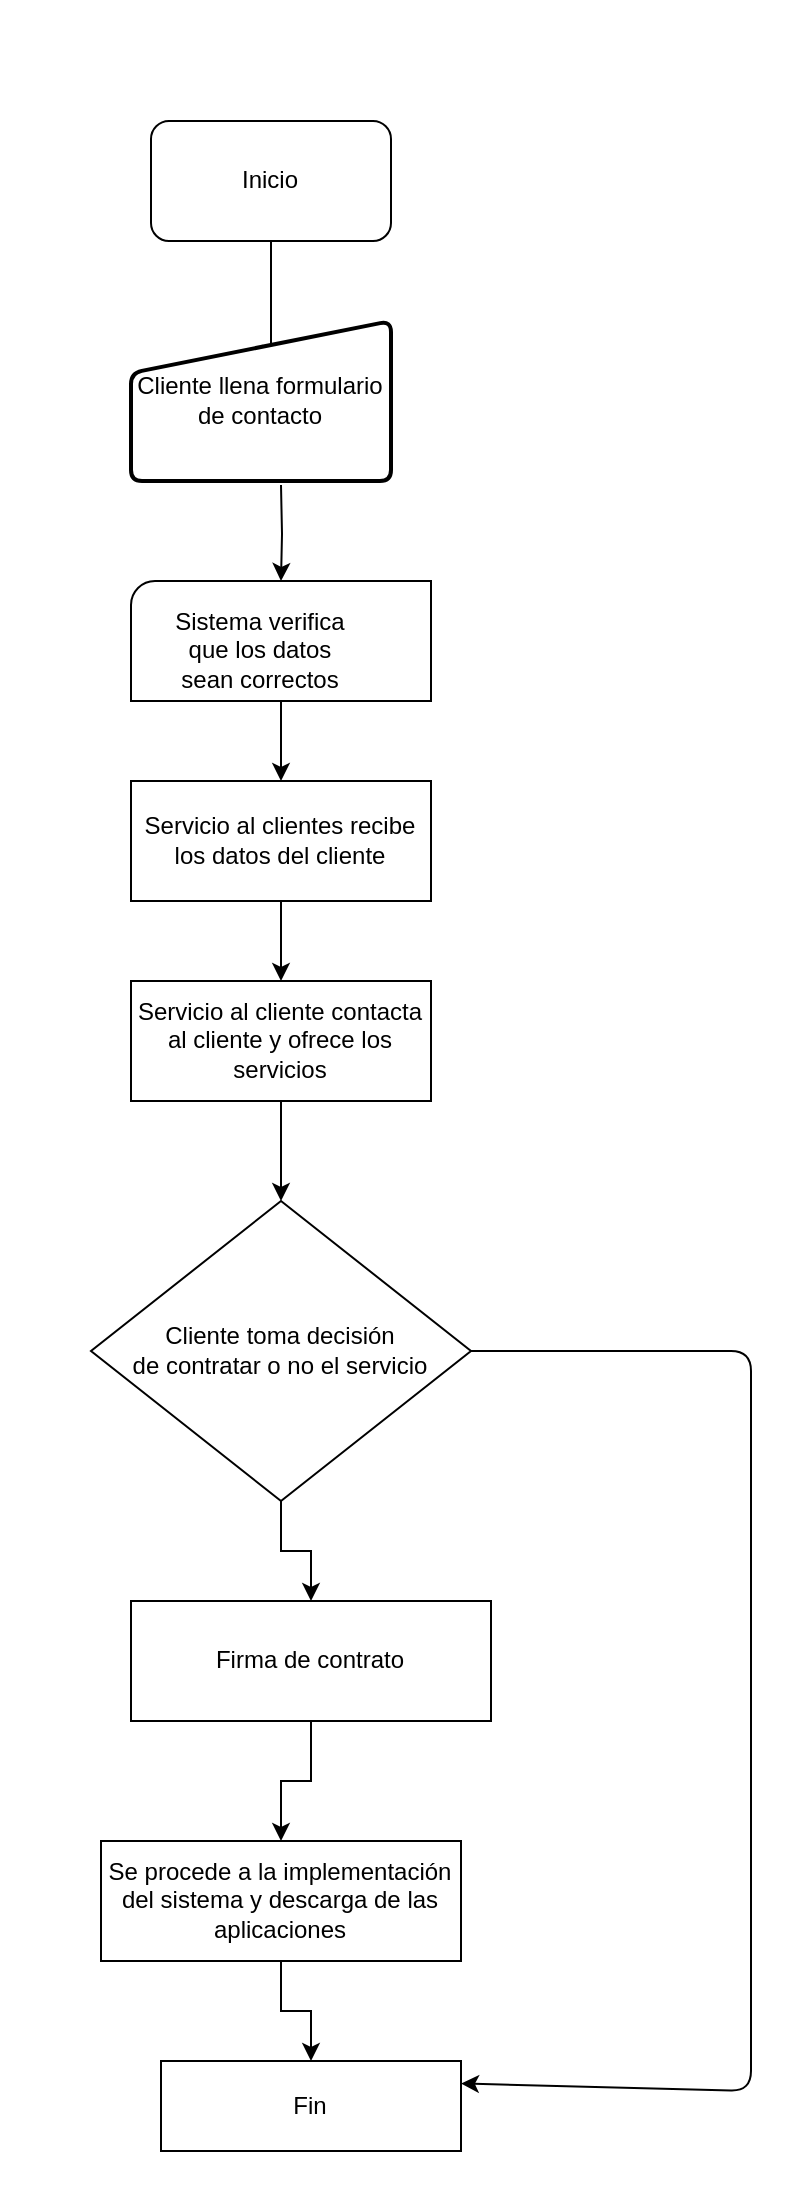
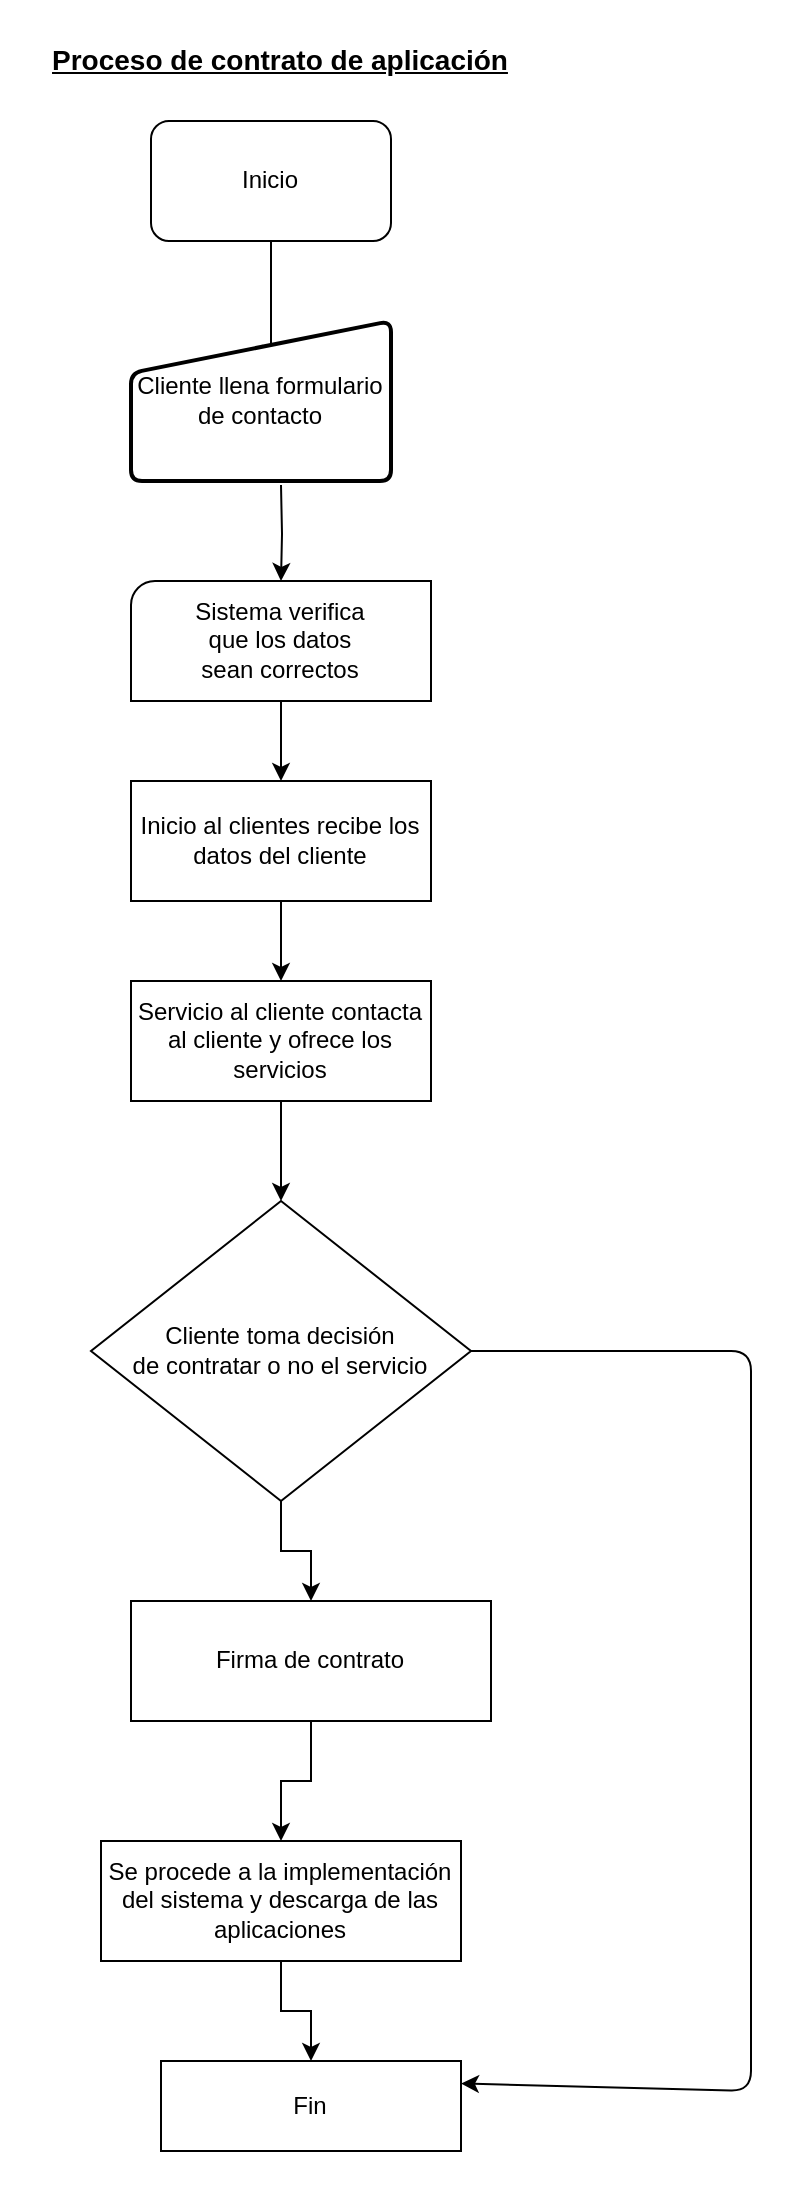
none -> (281, 61)
(261, 651) -> (281, 641)
(281, 841) -> (281, 841)
